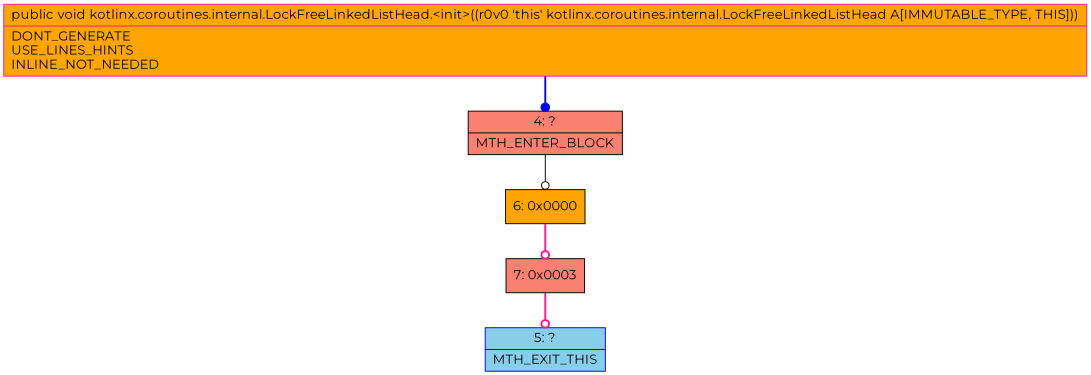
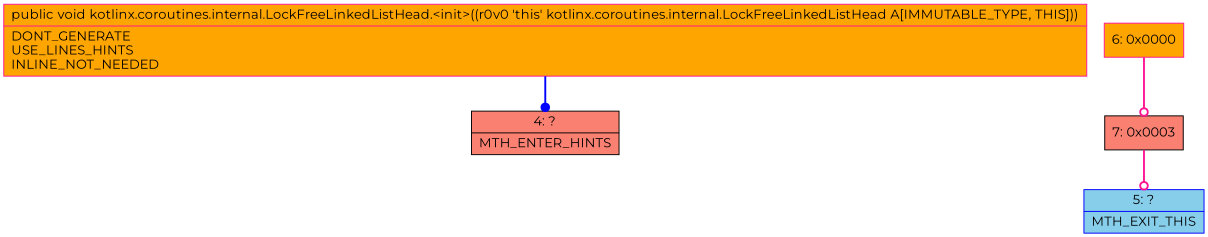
(545, 143) -> (545, 143)
(545, 168) -> none
(545, 207) -> (1144, 40)
